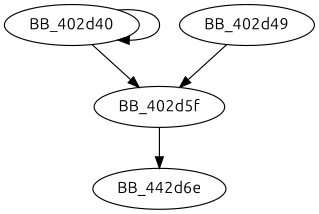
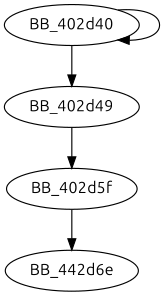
(111, 62) -> (72, 60)
